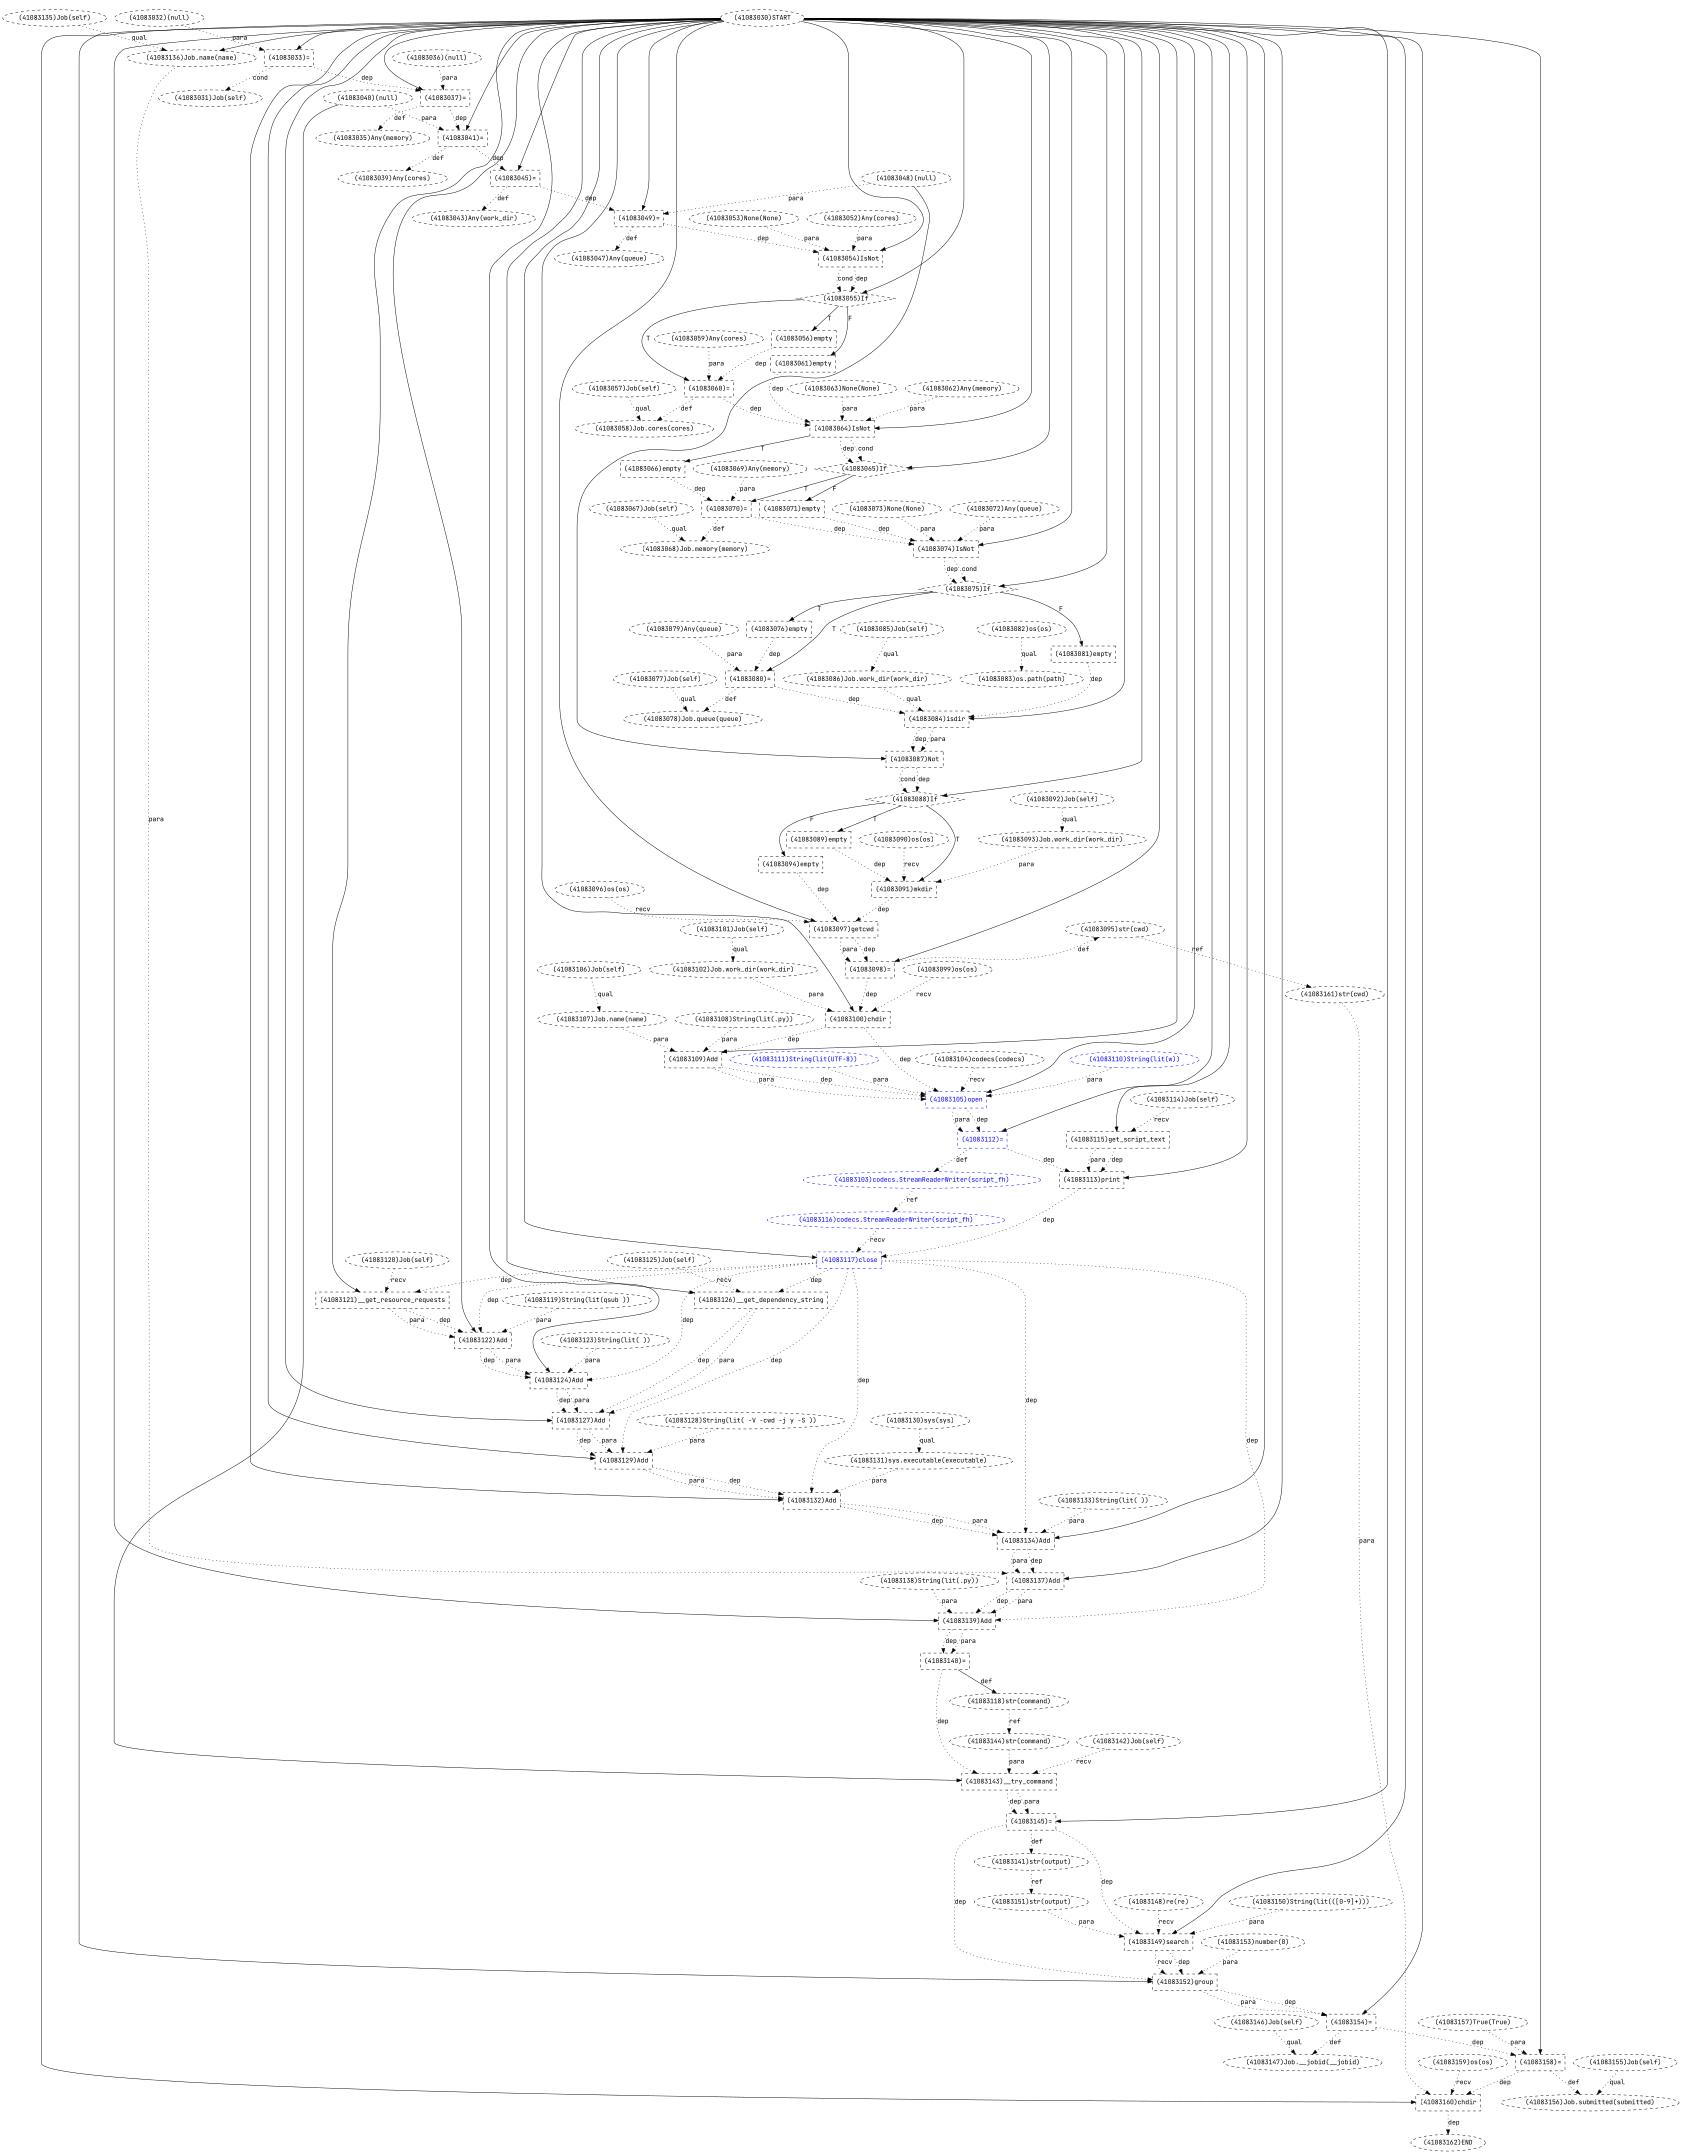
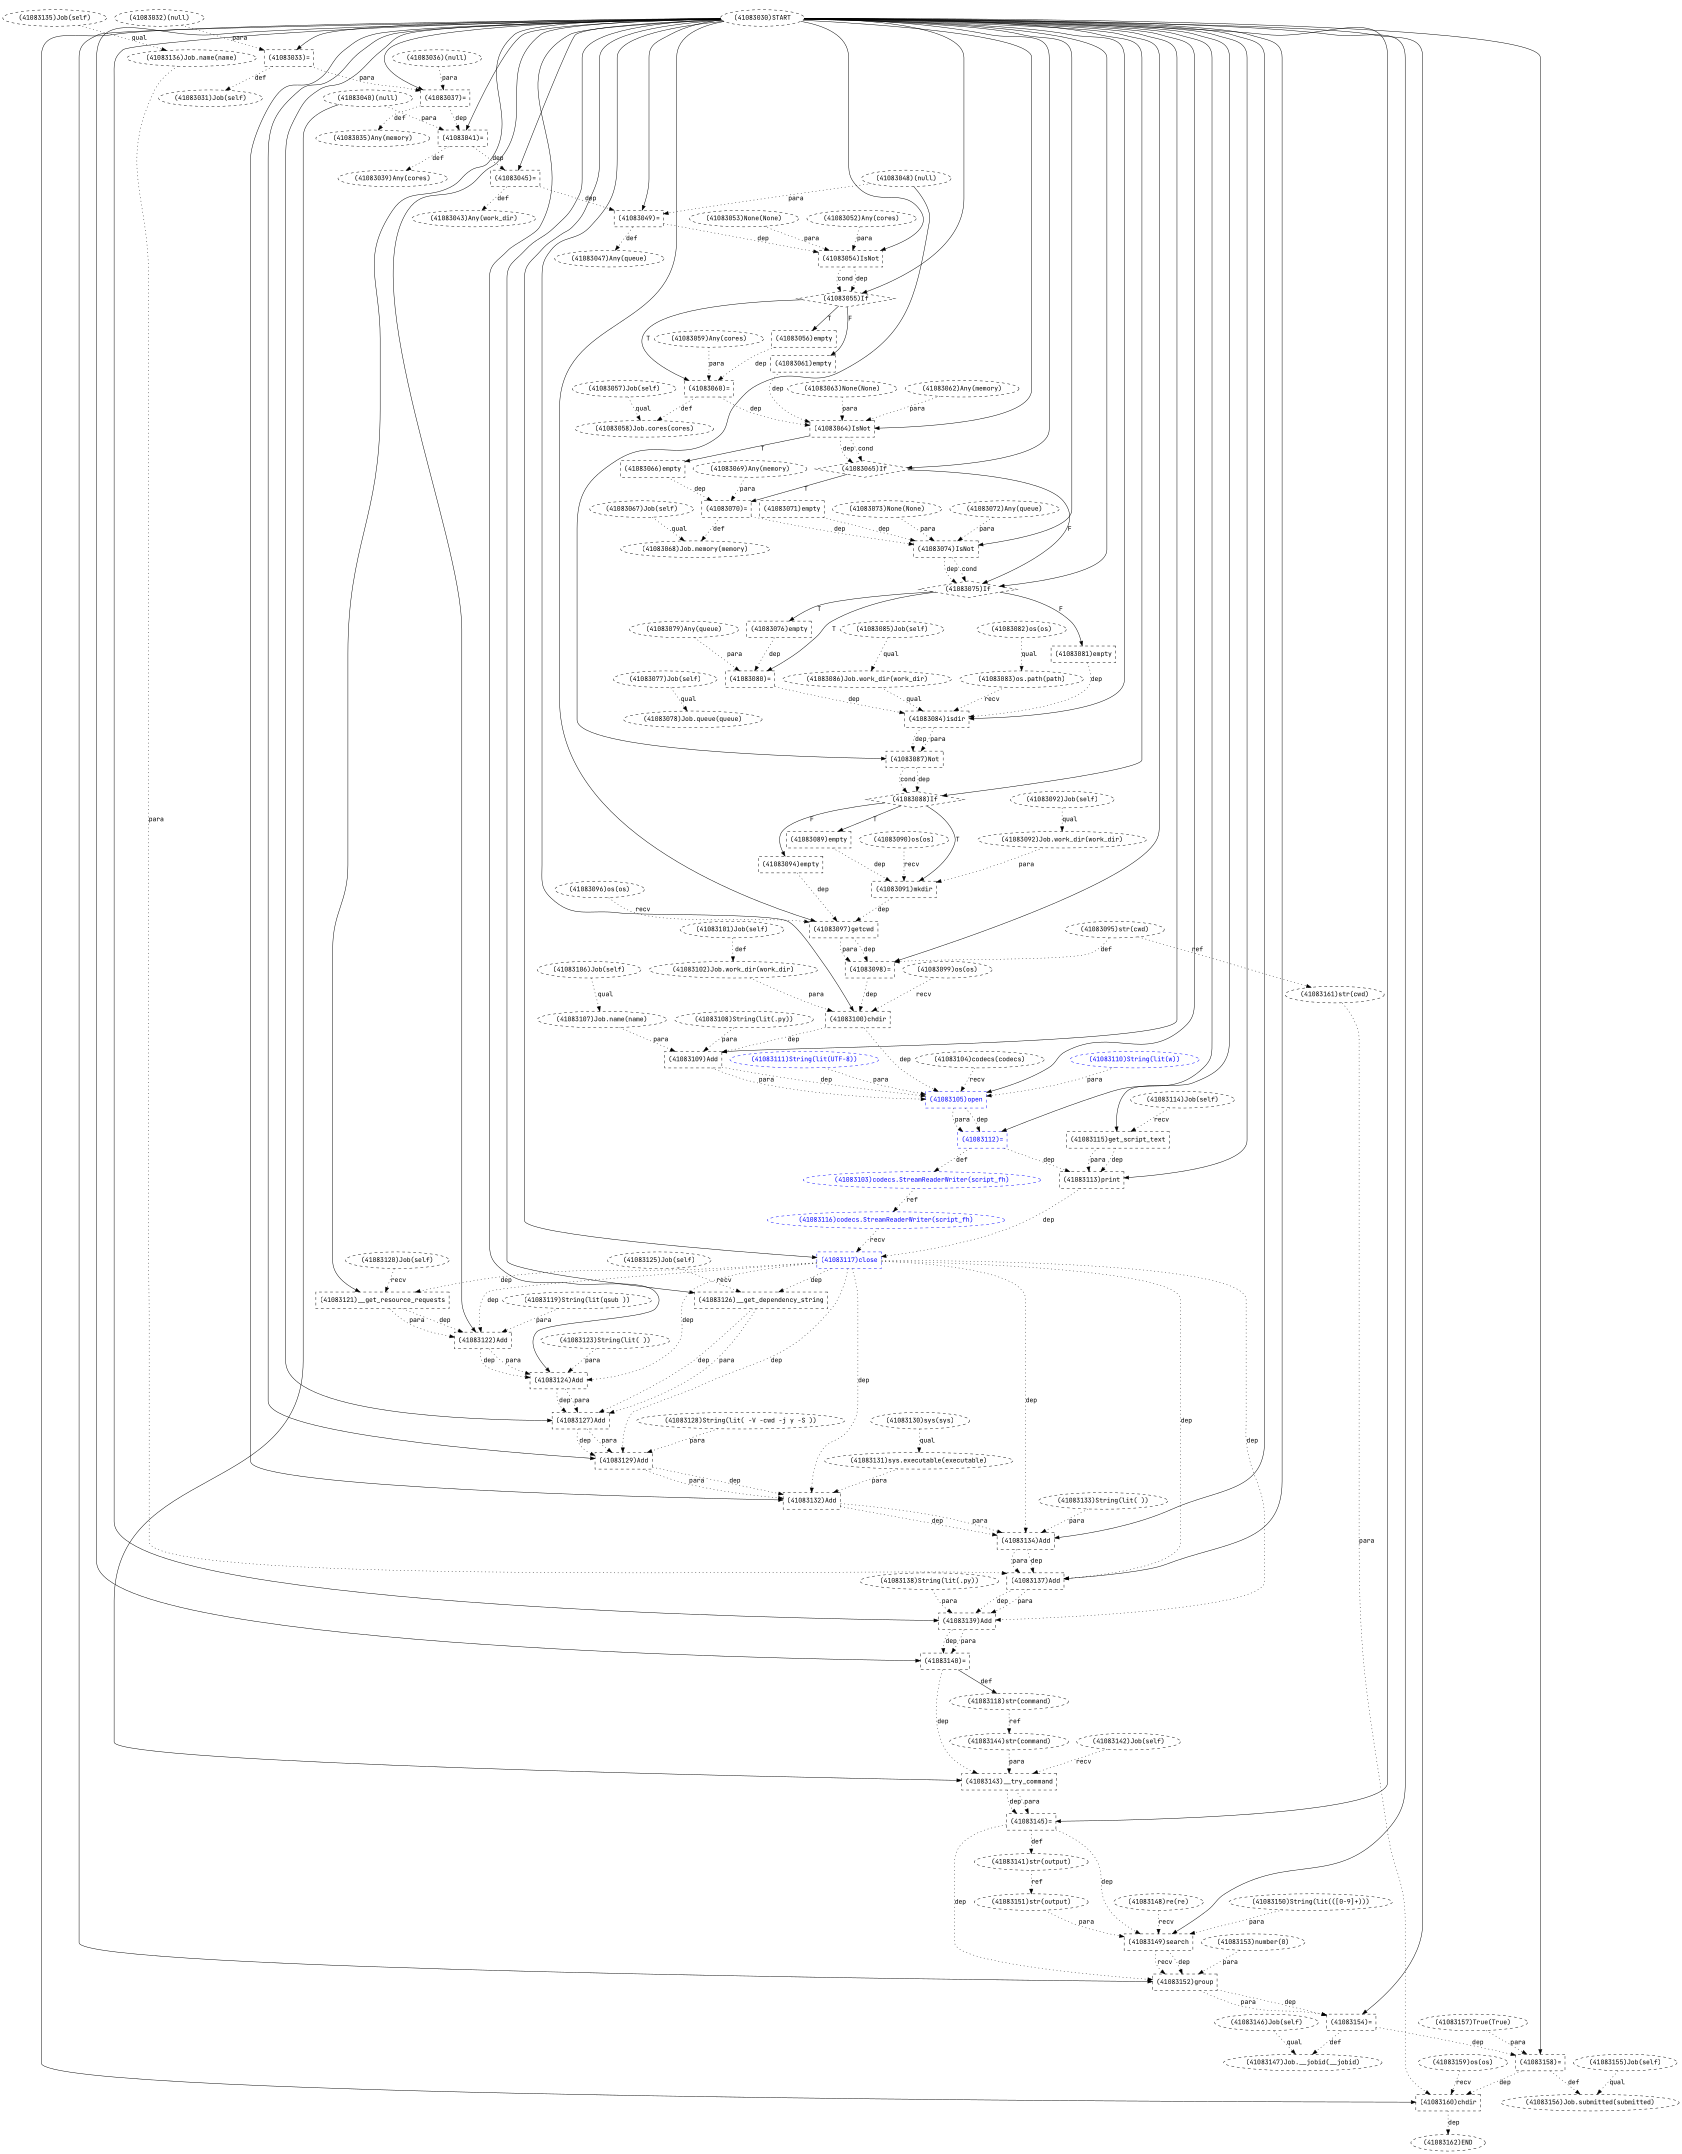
(472, 25) -> (97, 906)
(261, 78) -> (261, 78)
(367, 78) -> (367, 78)
(832, 487) -> (1049, 491)
(723, 698) -> none
none -> (982, 698)
(1062, 840) -> (1062, 840)
(741, 950) -> (741, 950)
(996, 960) -> (1007, 959)
none -> (1181, 1329)
